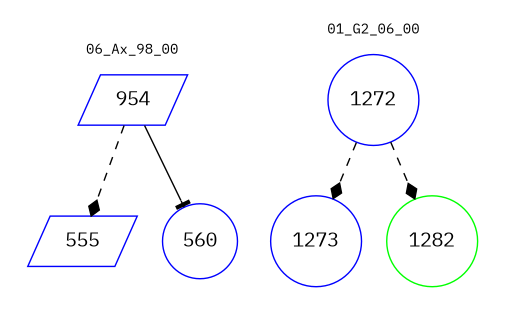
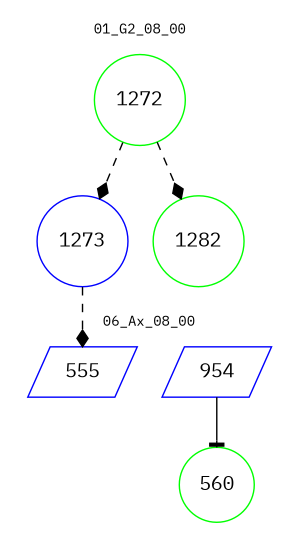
(374, 30) -> (141, 30)
(133, 50) -> (150, 322)
(373, 100) -> (140, 100)
(111, 163) -> (83, 318)
(200, 241) -> (217, 485)
